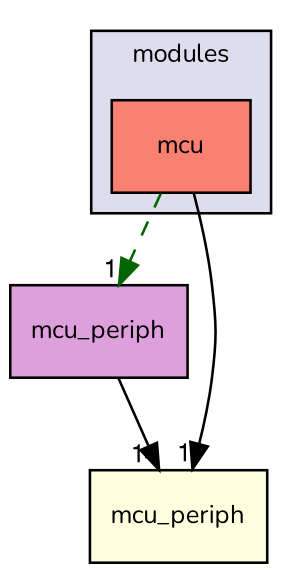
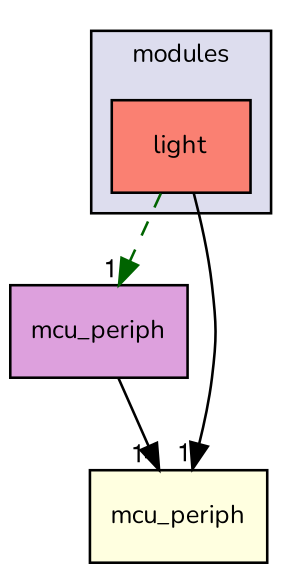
(181, 146) -> (181, 146)
